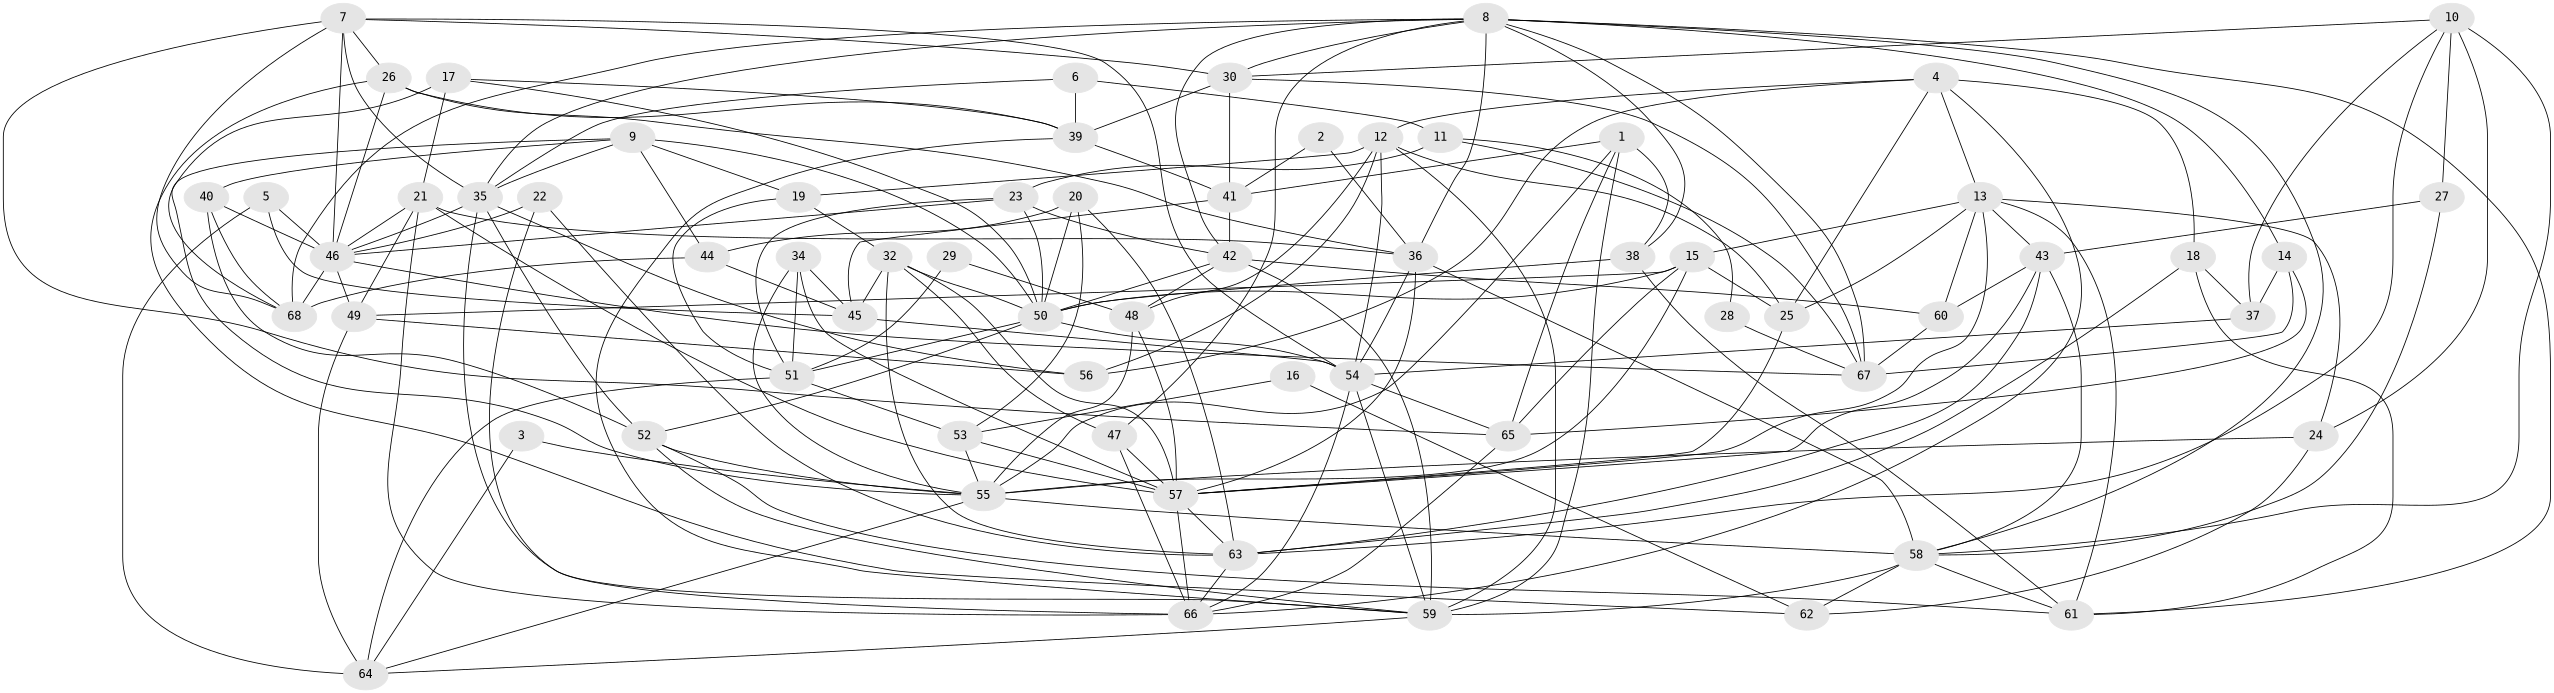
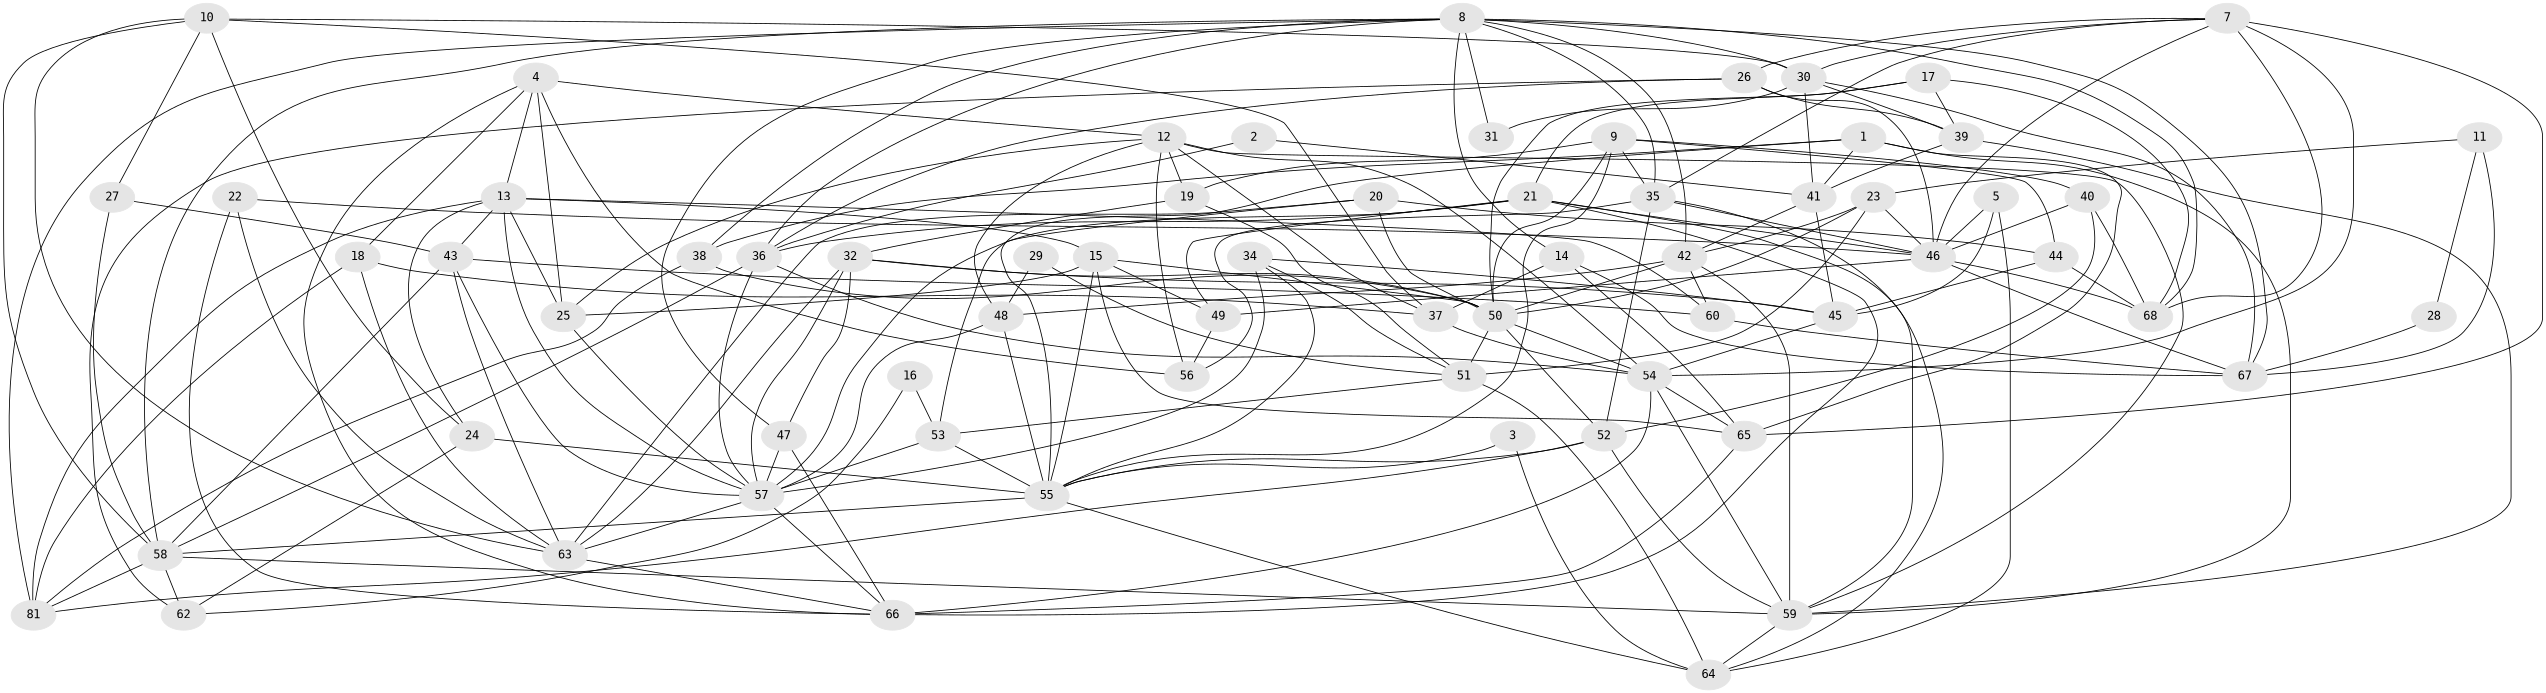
(1075, 78) -> none
none -> (1491, 138)
none -> (1301, 237)
(318, 498) -> (1934, 398)
(2071, 615) -> (34, 615)
